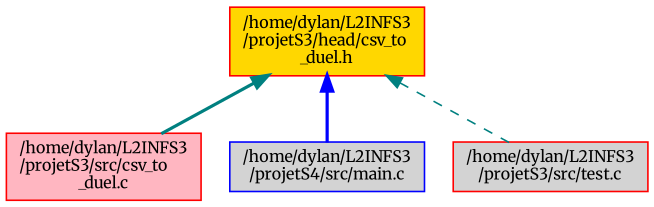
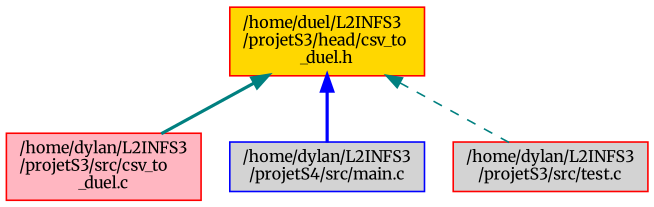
(327, 41) -> (327, 41)
